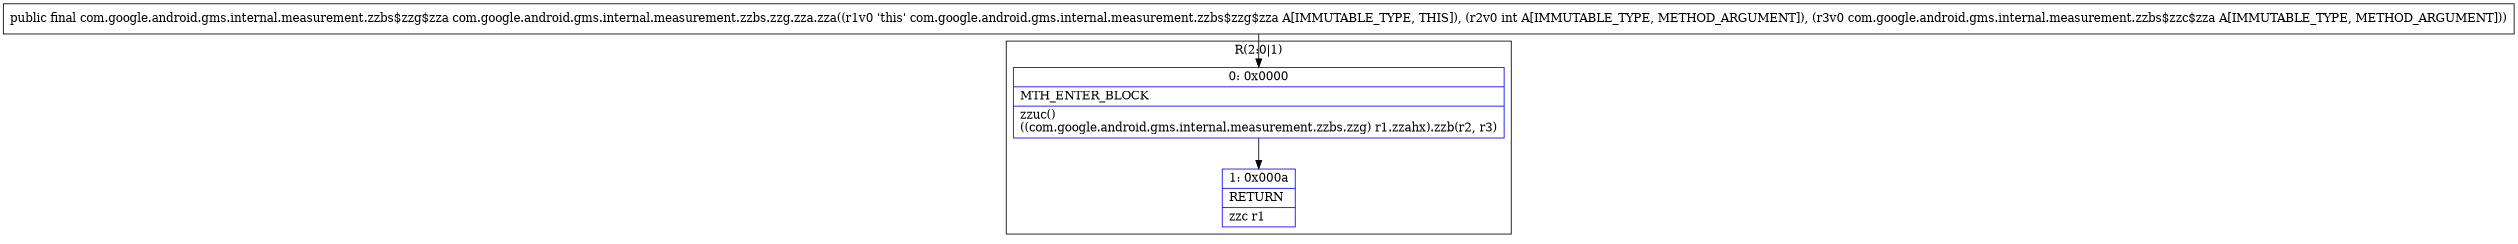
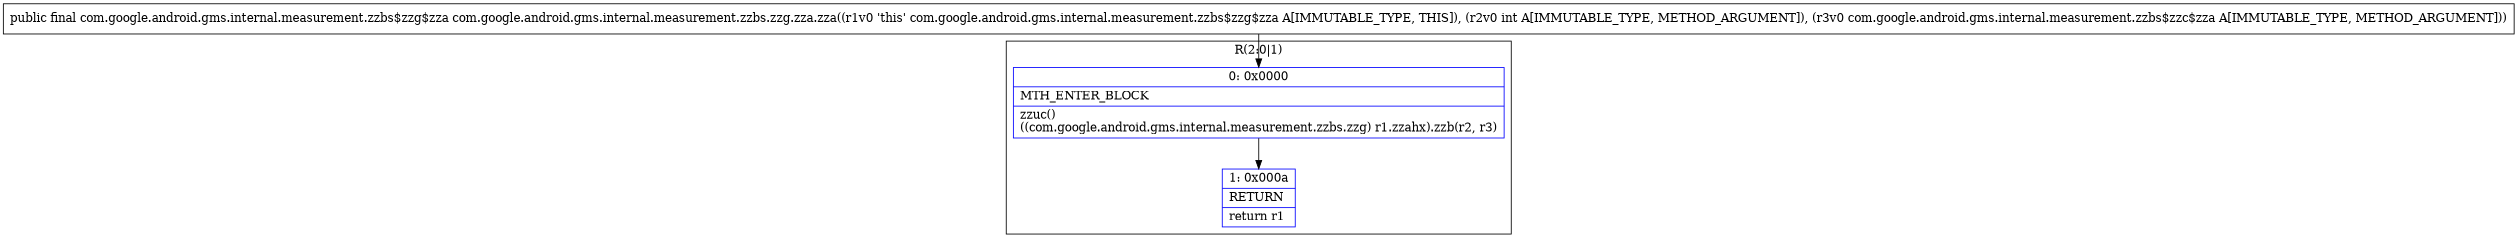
(1247, 217) -> (1257, 217)
